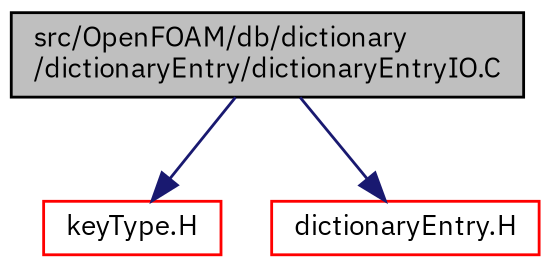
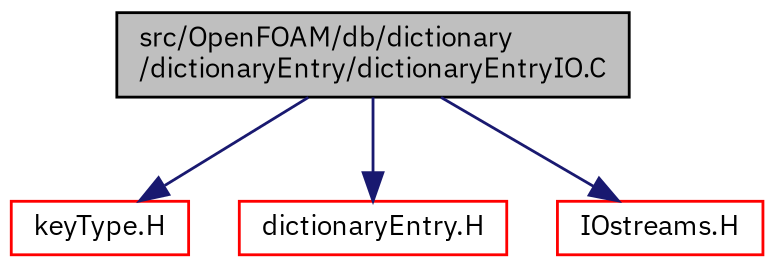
none -> (660, 228)
